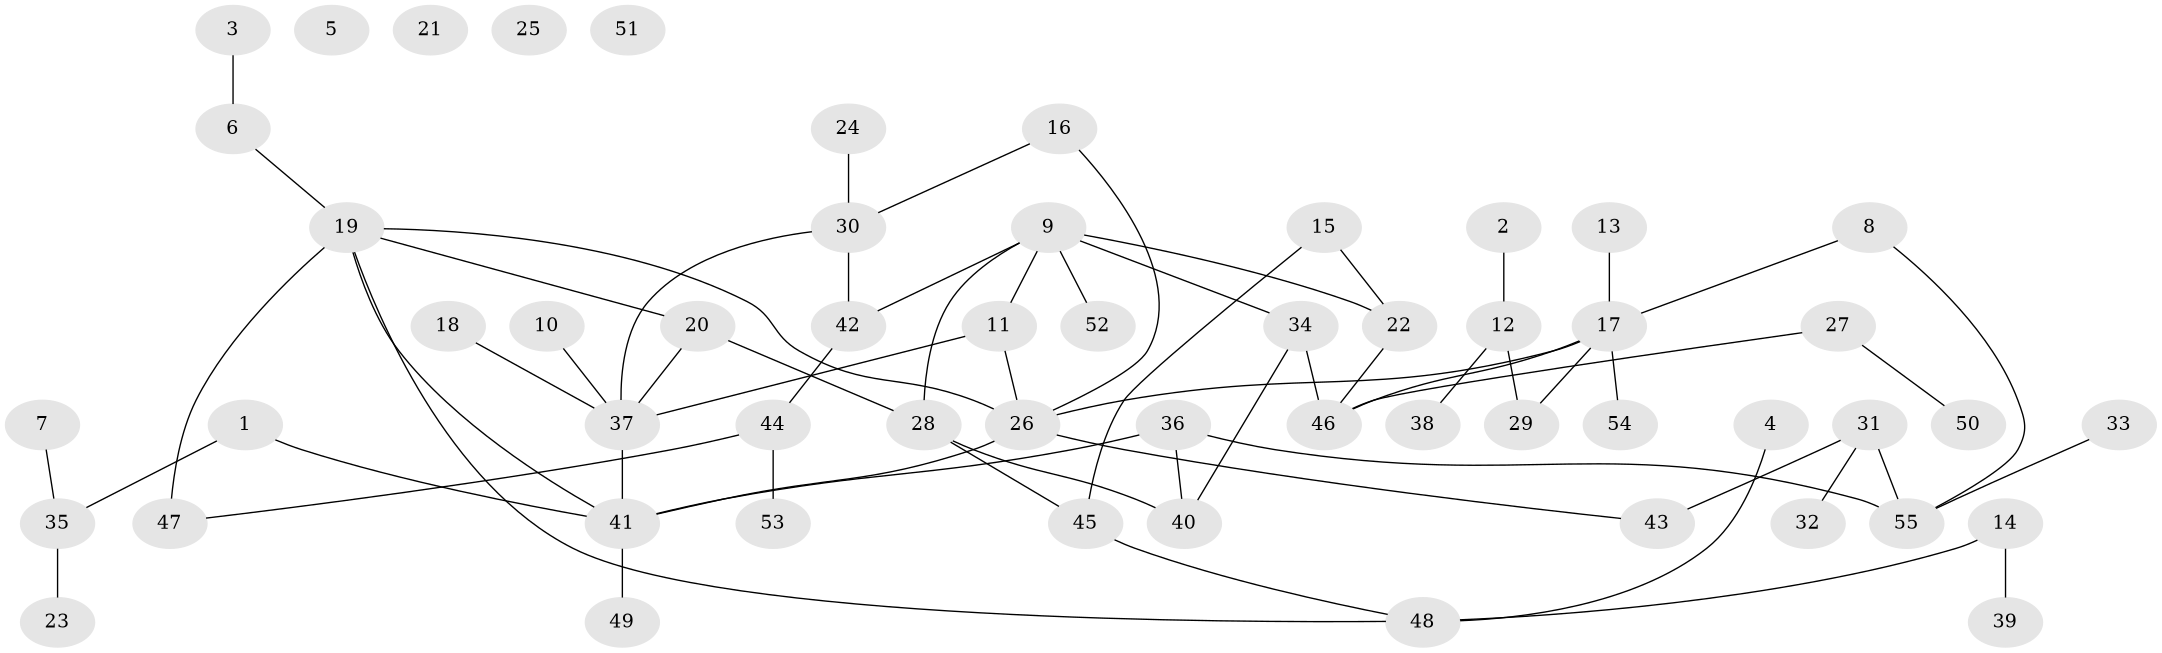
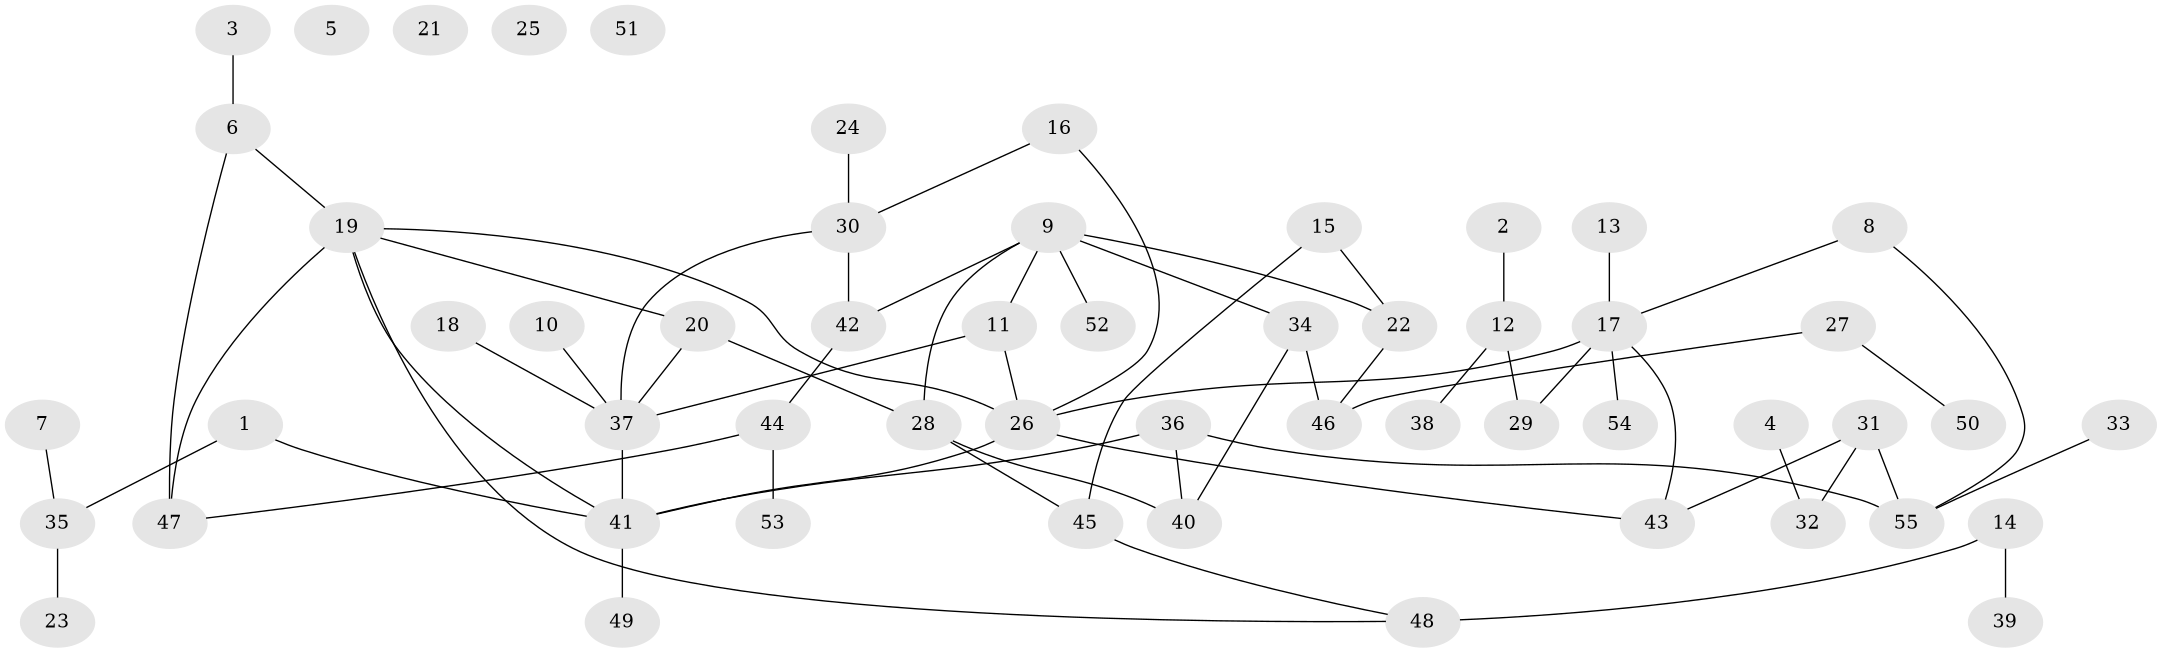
none -> (186, 324)
(1466, 374) -> (1674, 417)
(1644, 584) -> (1790, 474)
